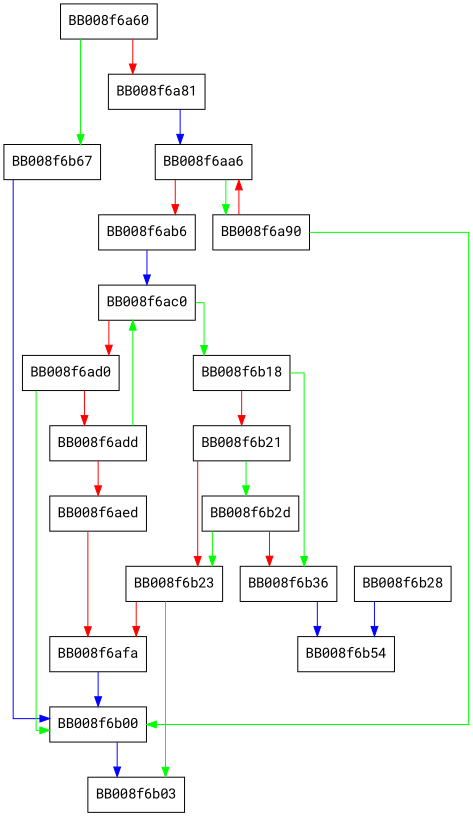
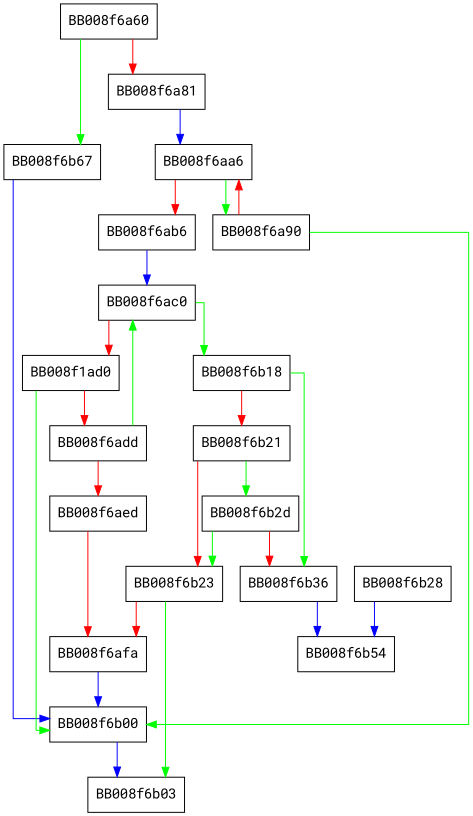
(71, 373) -> (71, 373)
